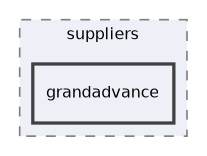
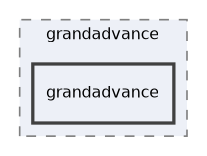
(103, 35) -> (103, 35)
